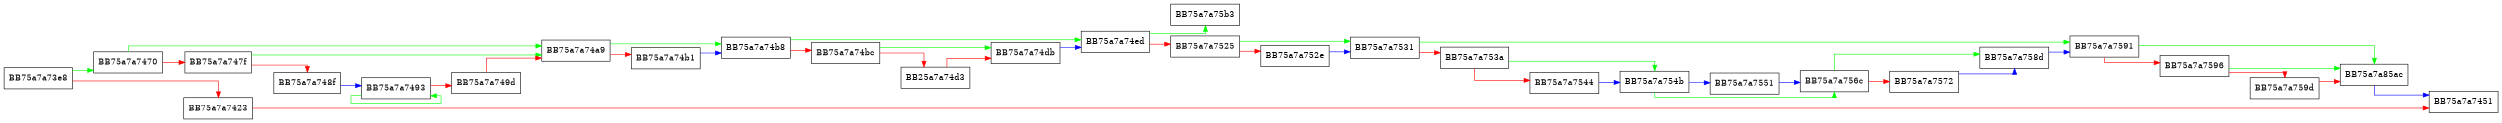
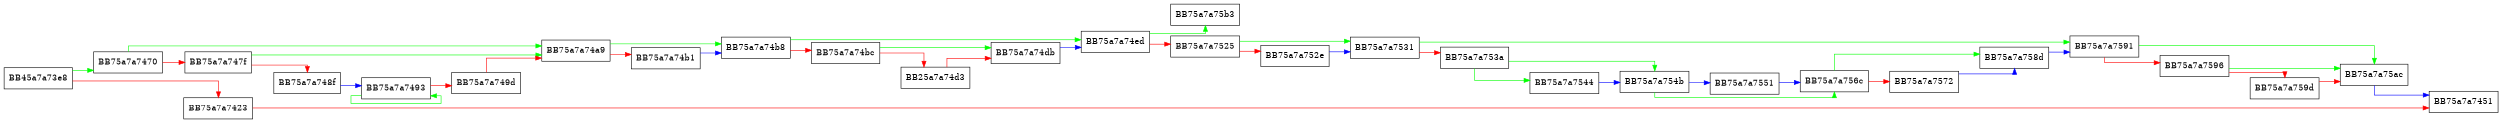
(2374, 75) -> (2374, 75)
(38, 78) -> (38, 78)
(1493, 80) -> (1493, 80)
